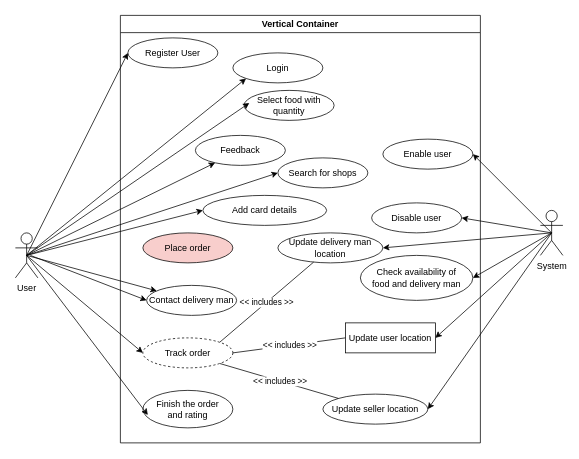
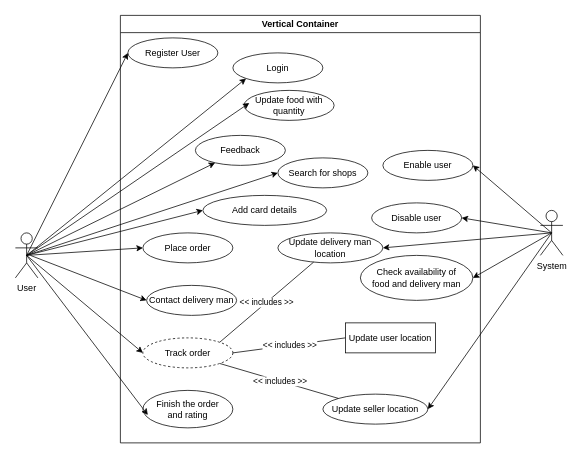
(289, 105) -> (289, 105)
(428, 154) -> (428, 165)
(188, 248) -> (188, 248)
(100, 275) -> (86, 252)
(491, 287) -> none
